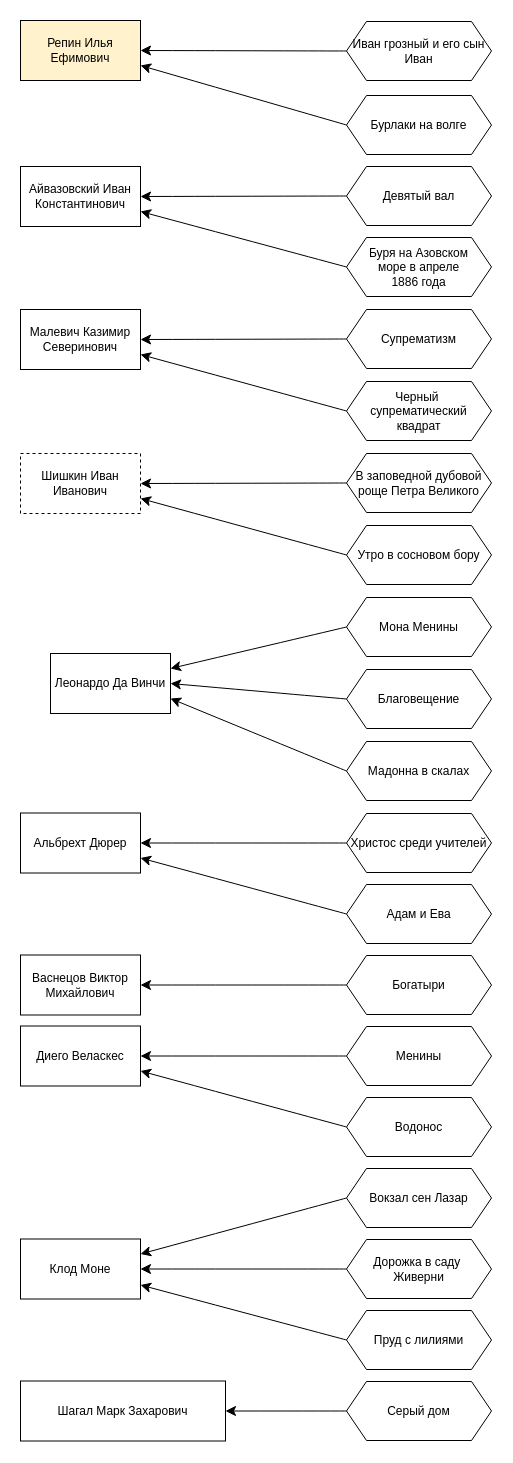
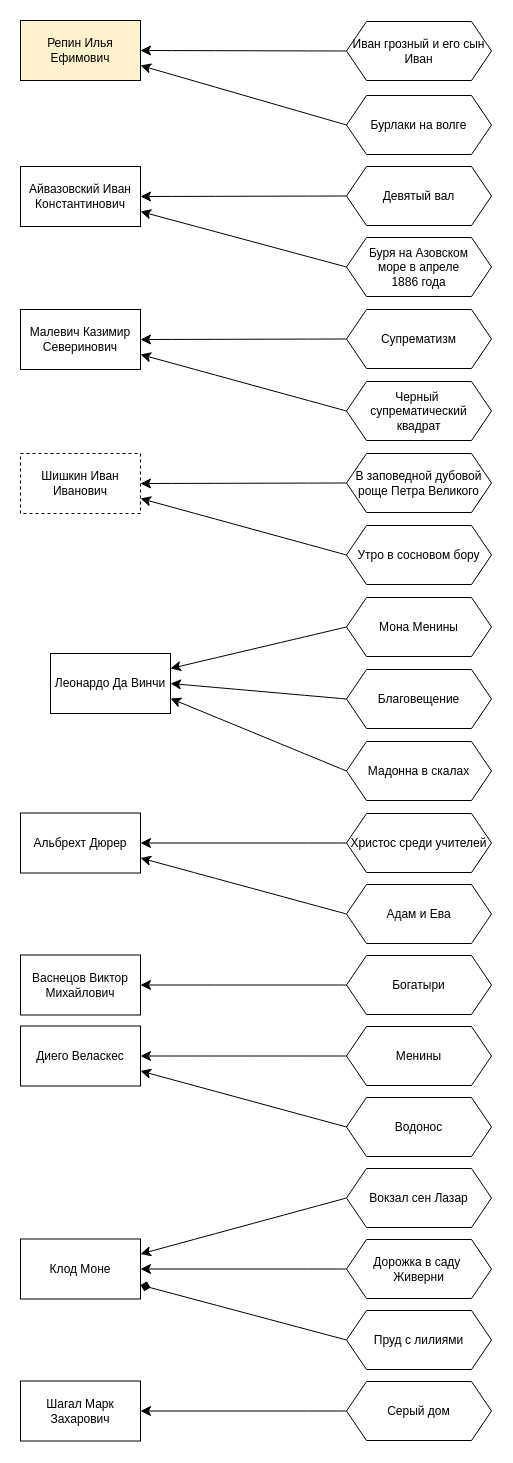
(150, 1288) -> (151, 1288)
(123, 1411) -> (81, 1411)
